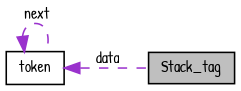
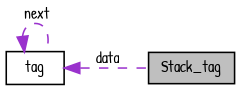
(35, 68) -> (35, 68)
